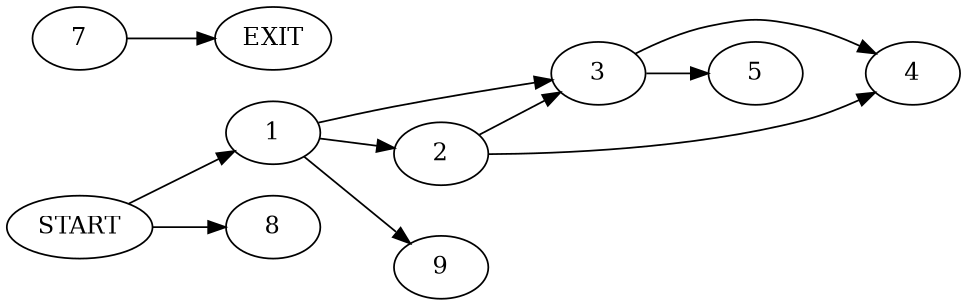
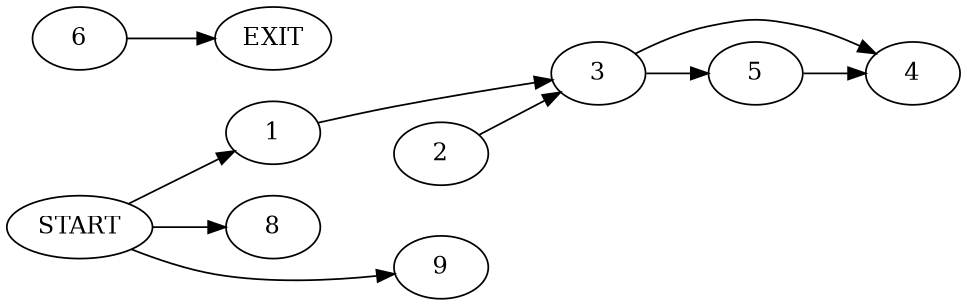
(80, 38) -> (80, 38)
(348, 142) -> none
(677, 143) -> (826, 73)
(350, 194) -> (252, 279)
